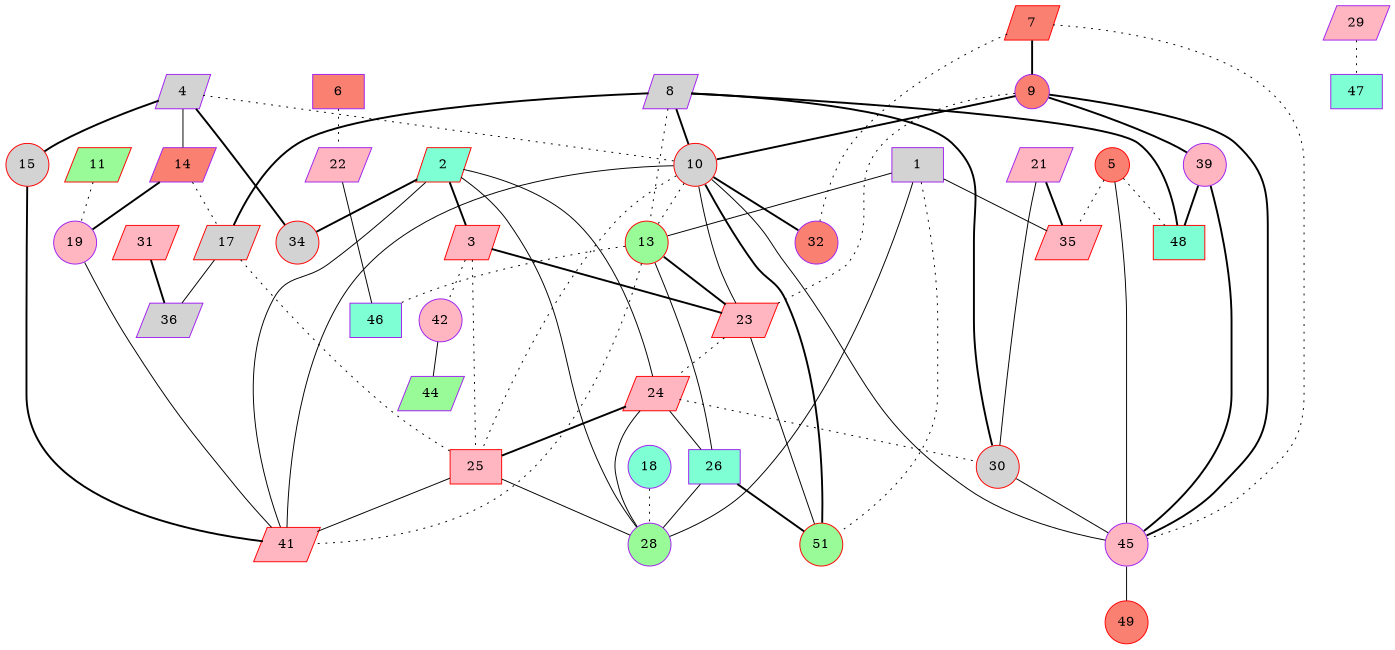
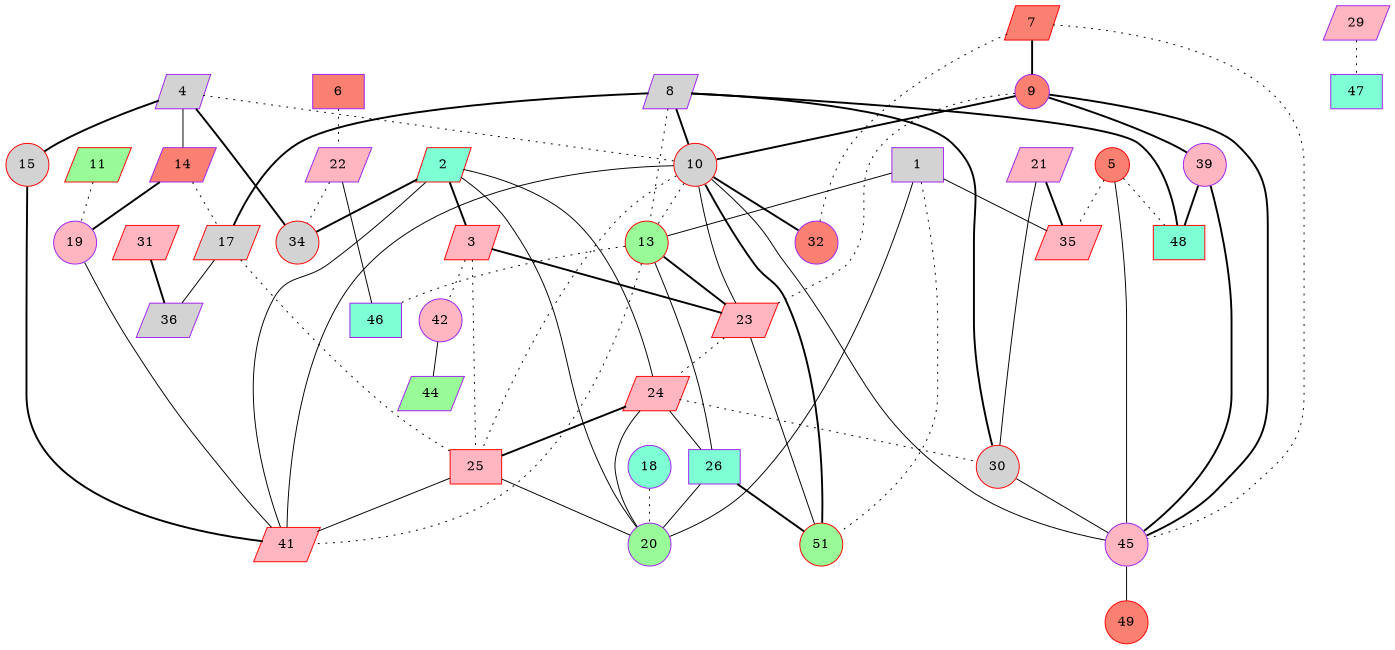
none -> (319, 203)
(650, 545) -> (650, 545)
